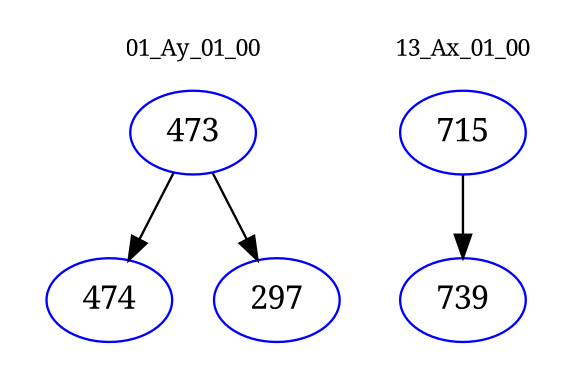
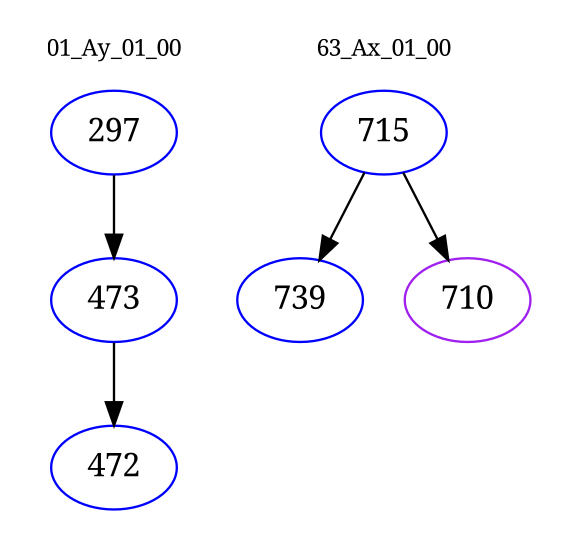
(463, 50) -> (384, 50)
(230, 206) -> (114, 205)
(109, 300) -> (114, 468)
none -> (468, 300)
